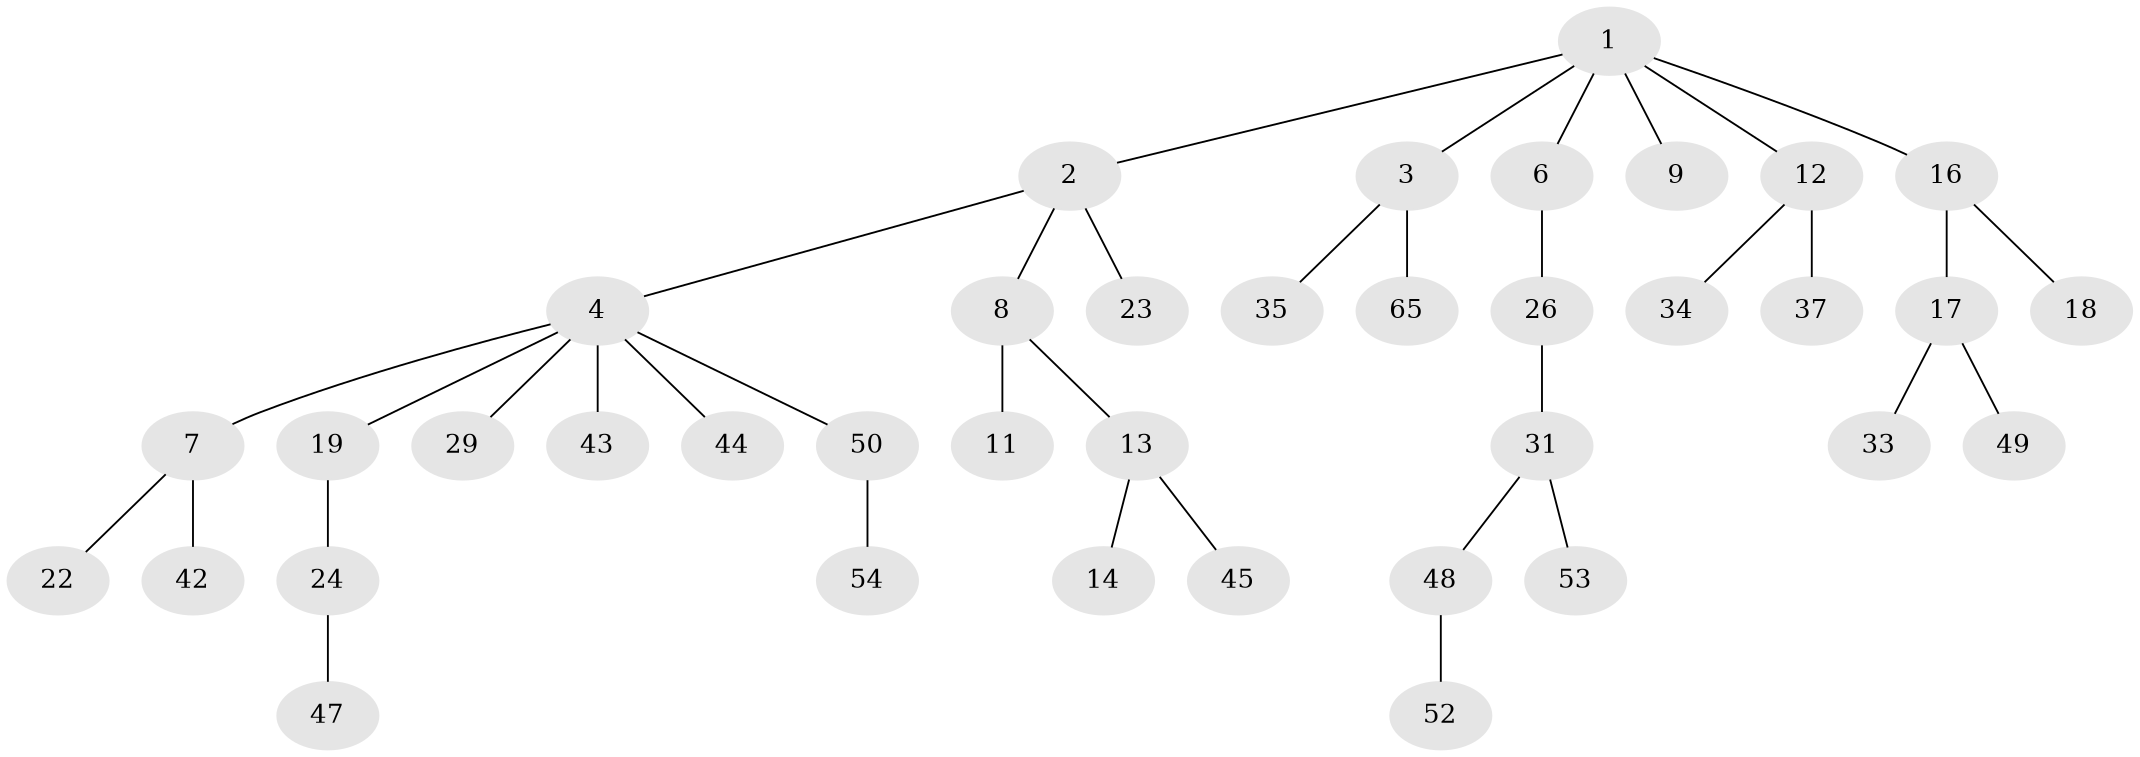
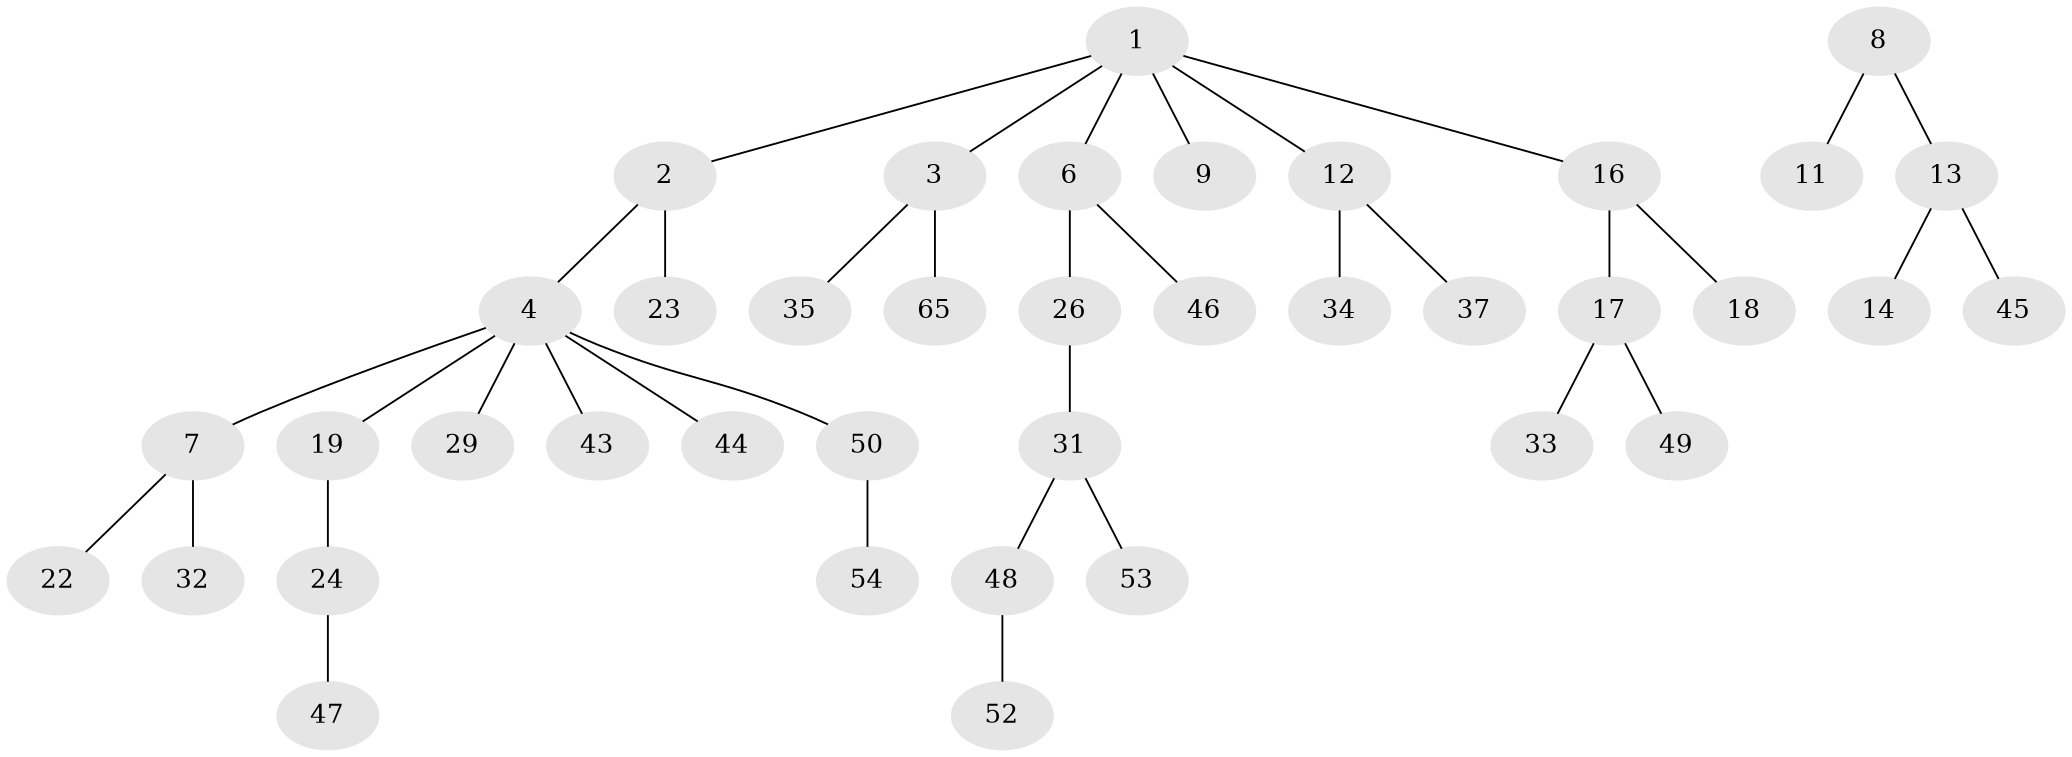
(1036, 244) -> none
none -> (1205, 311)
(193, 581) -> (193, 581)
